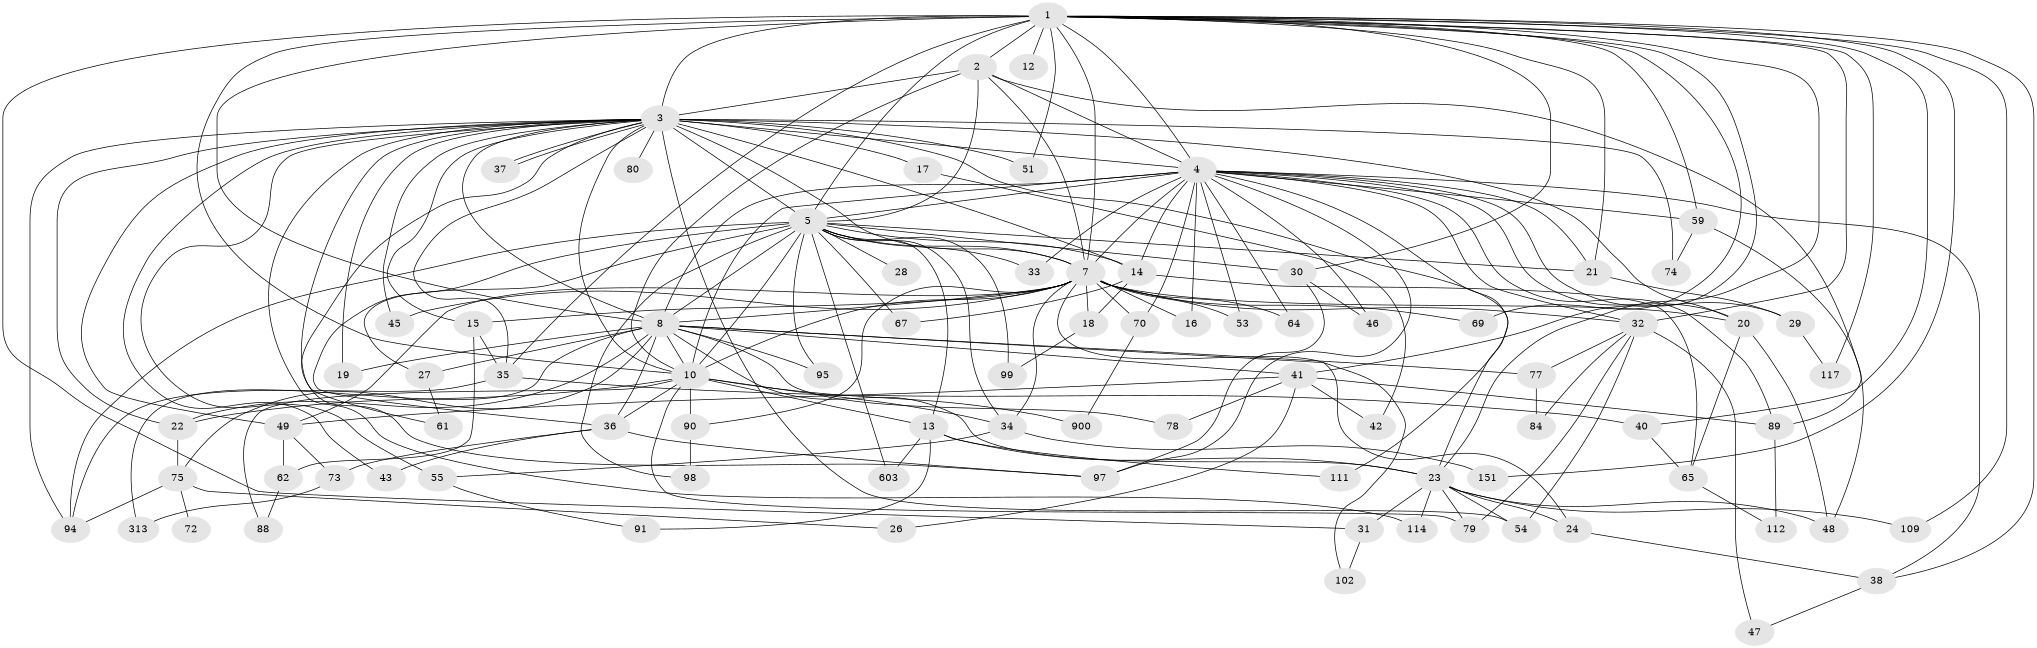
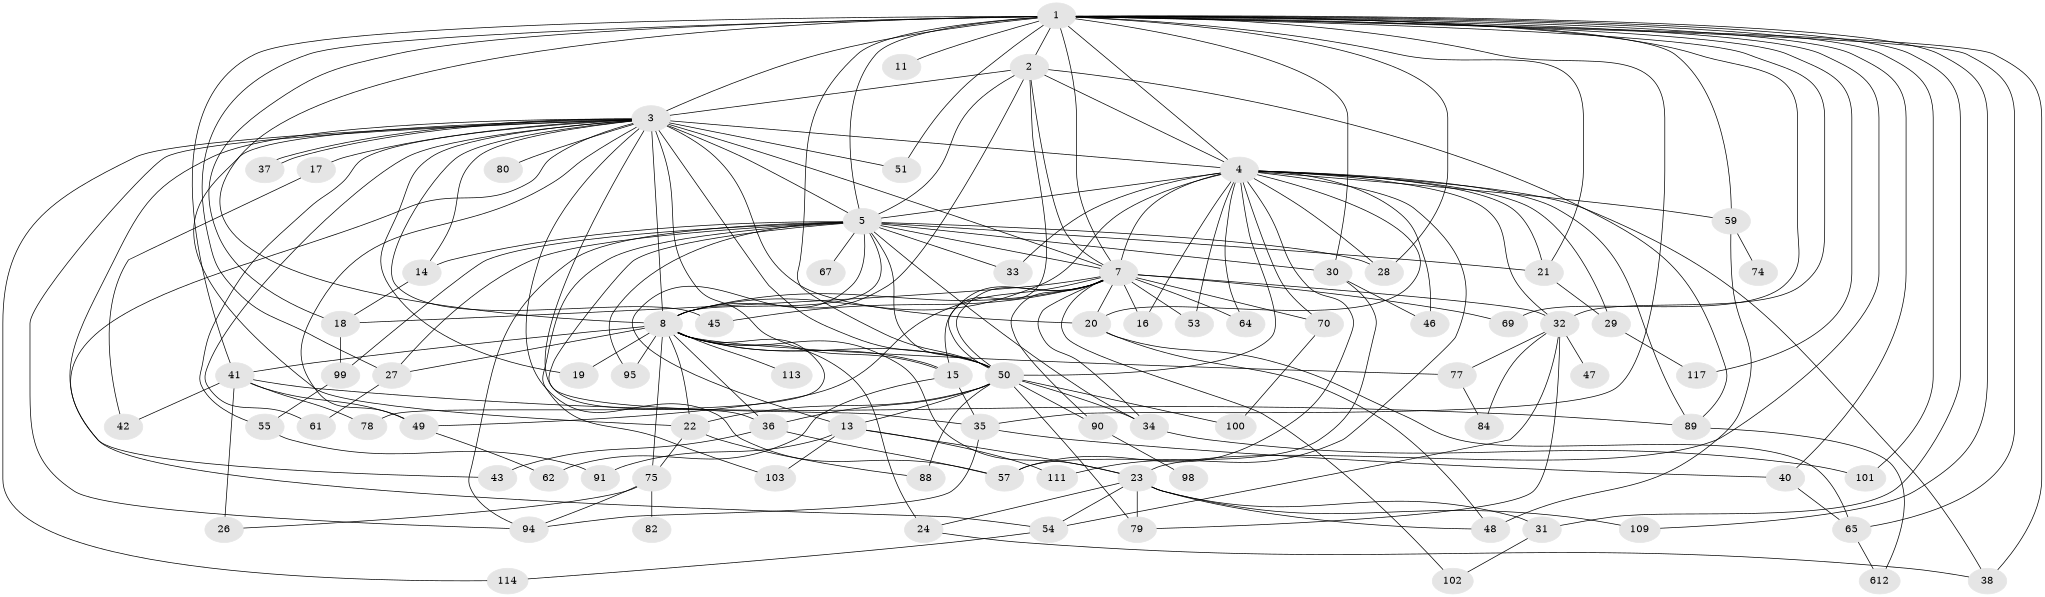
none -> (444, 38)
none -> (502, 40)
none -> (1354, 54)
(1029, 67) -> (902, 67)
(1217, 127) -> none
(1180, 212) -> none
(1162, 216) -> (1316, 217)
none -> (900, 275)
(1442, 288) -> (1960, 53)
(1023, 307) -> none
(610, 343) -> none
none -> (808, 351)
(690, 376) -> (1004, 376)
(1082, 427) -> (1236, 427)
(724, 460) -> (298, 404)
(335, 478) -> none
(889, 478) -> (775, 478)
(1100, 478) -> (1004, 478)
(1488, 478) -> (1865, 478)
(1426, 504) -> (779, 559)
(273, 505) -> (841, 466)
(138, 530) -> (792, 376)
(191, 530) -> (652, 530)
(1776, 530) -> (1880, 581)
(1816, 607) -> none
